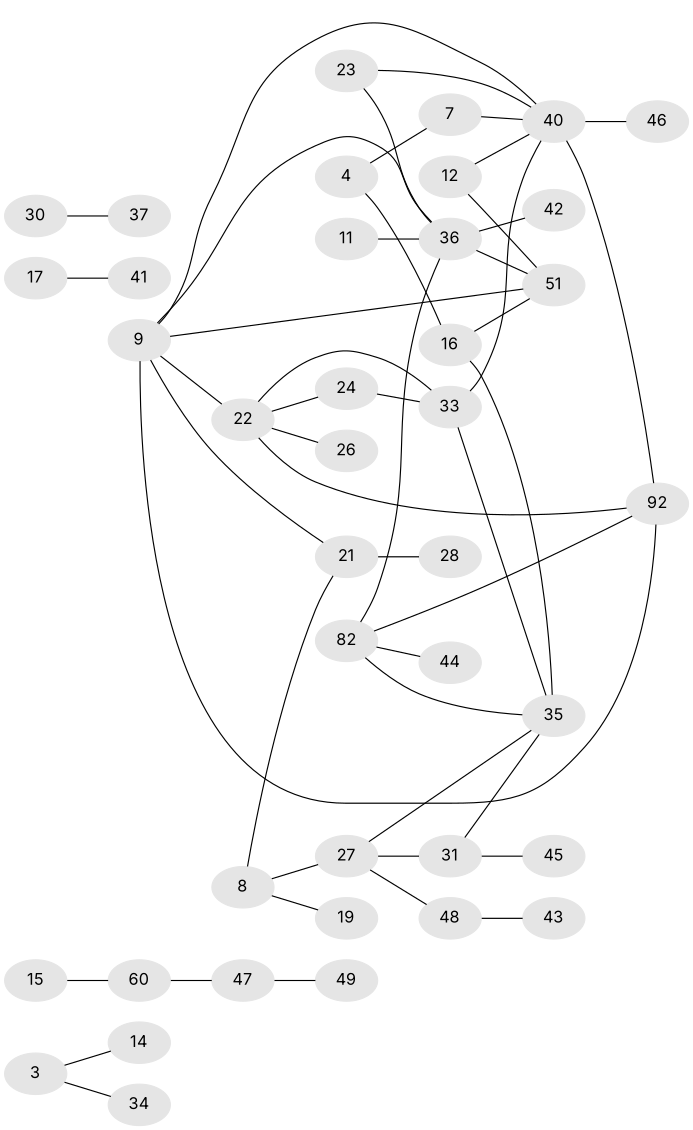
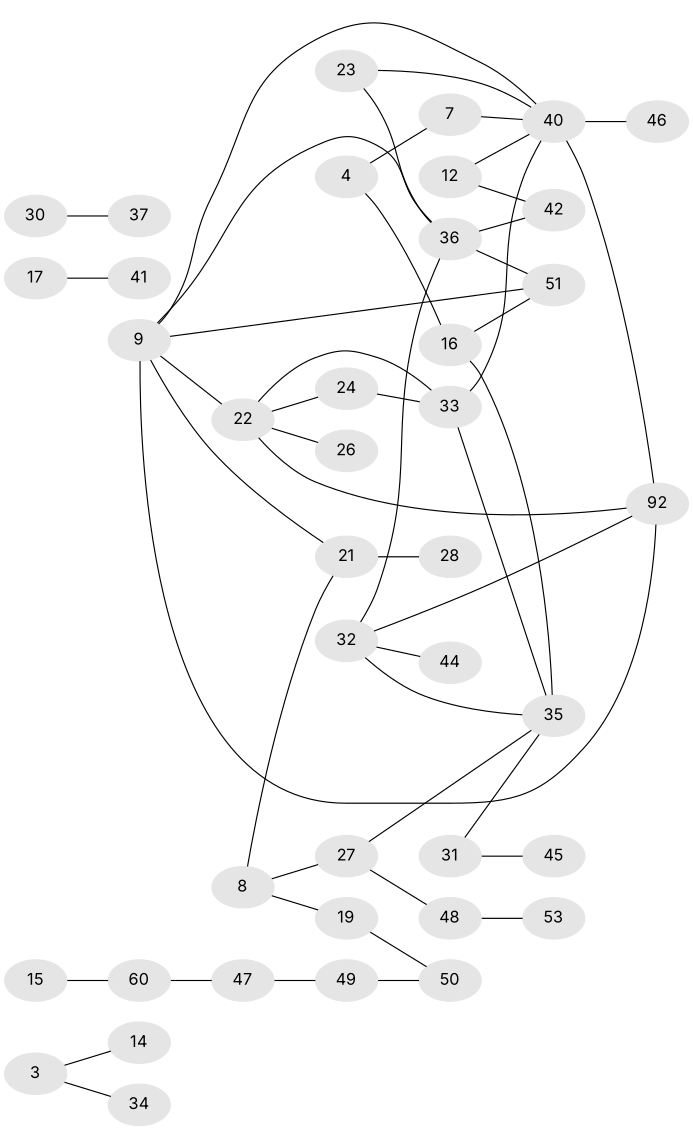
(492, 220) -> (502, 194)
(347, 239) -> none
(347, 641) -> (347, 641)
(399, 856) -> none
(554, 918) -> (554, 918)
none -> (450, 981)
